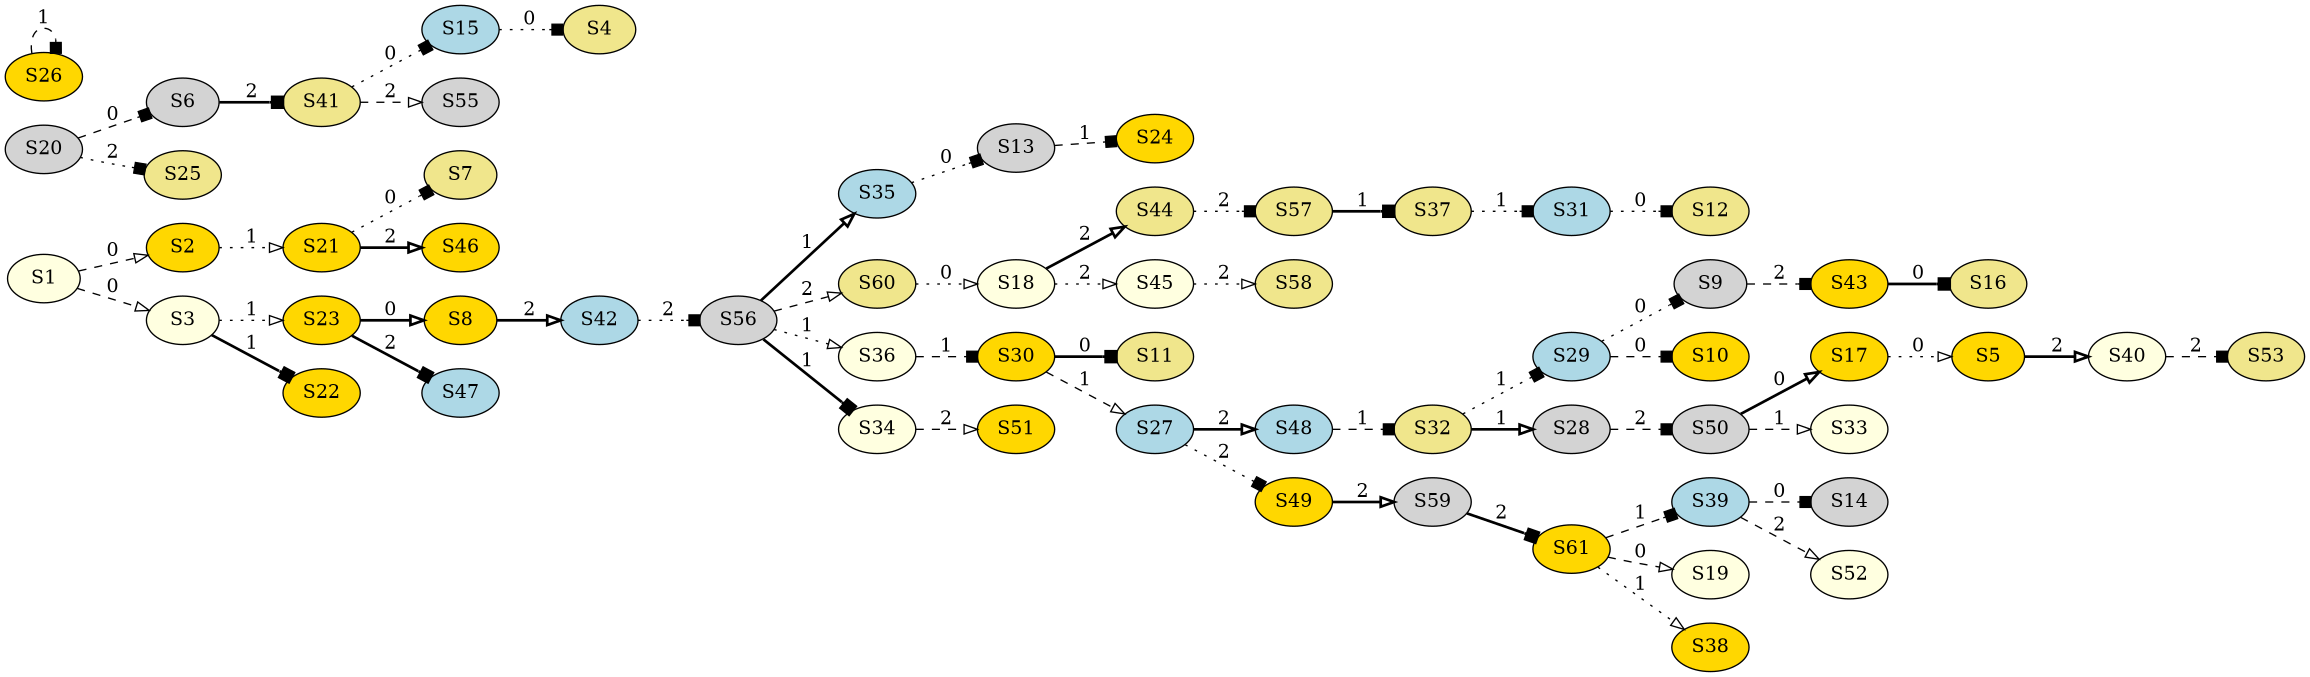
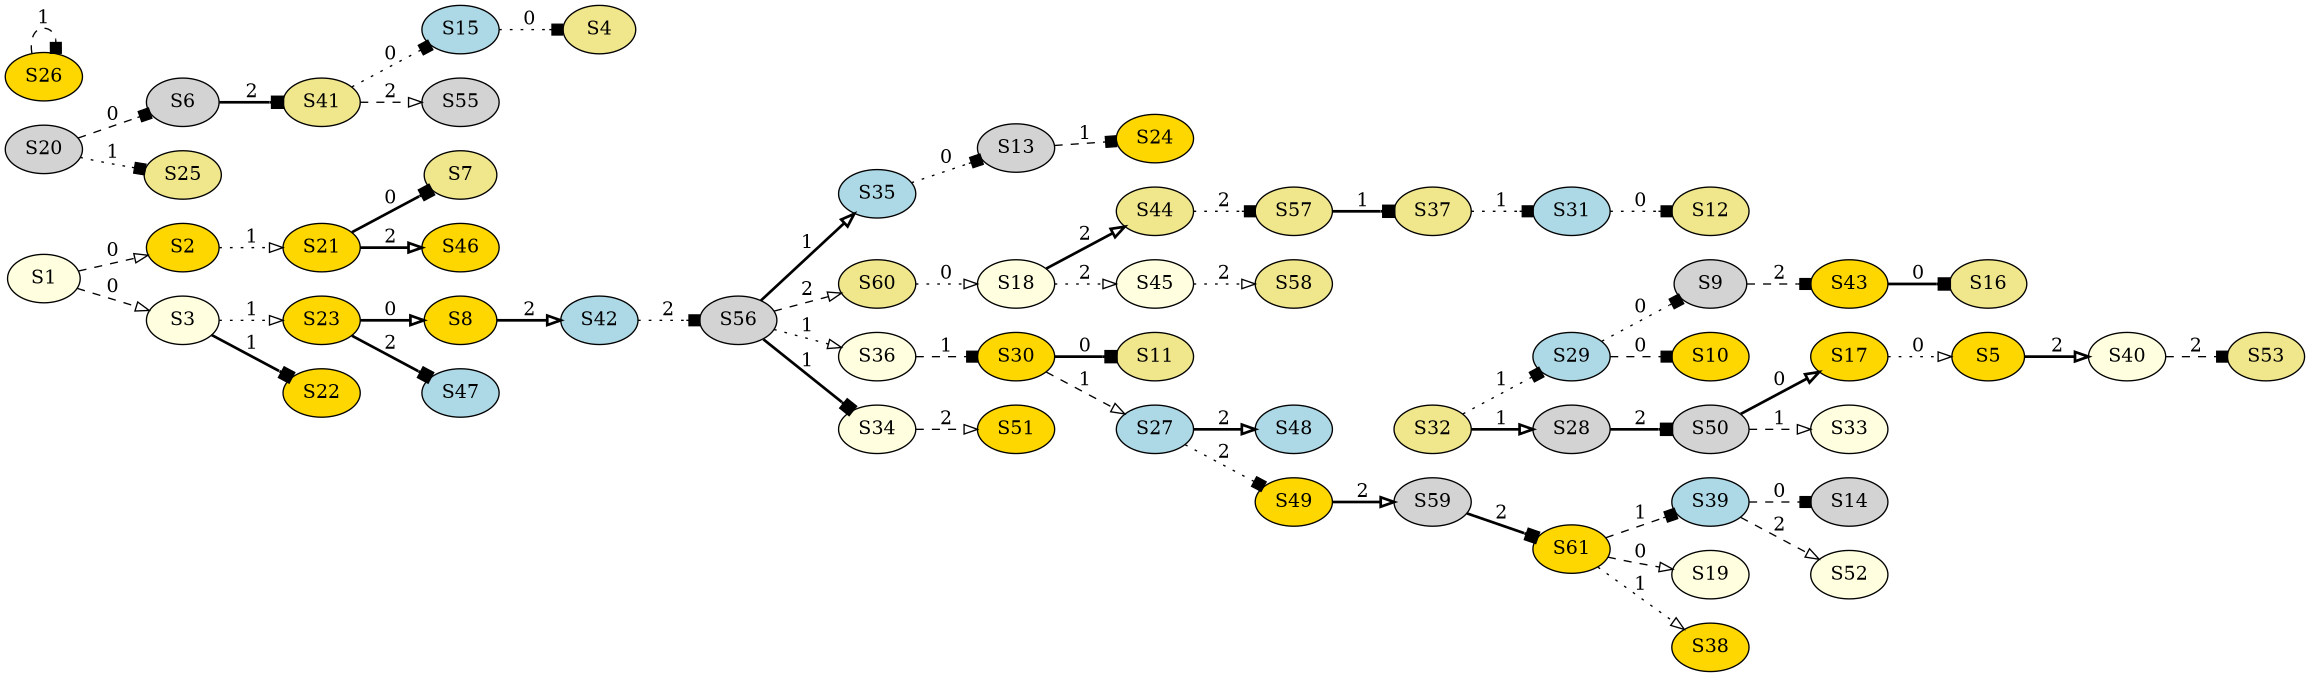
(113, 153) -> (113, 153)
(386, 214) -> (386, 214)
(1356, 429) -> none
(1634, 429) -> (1634, 429)
